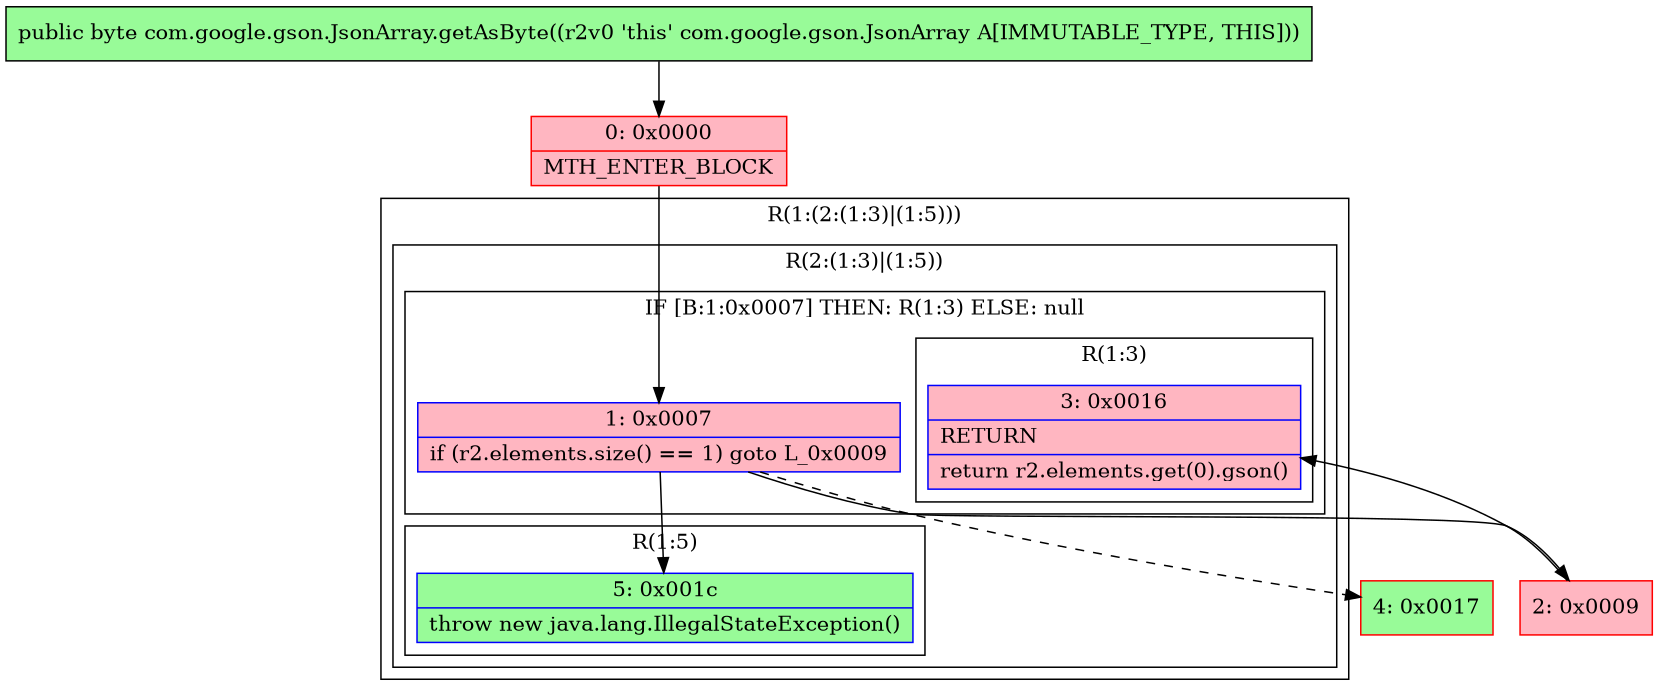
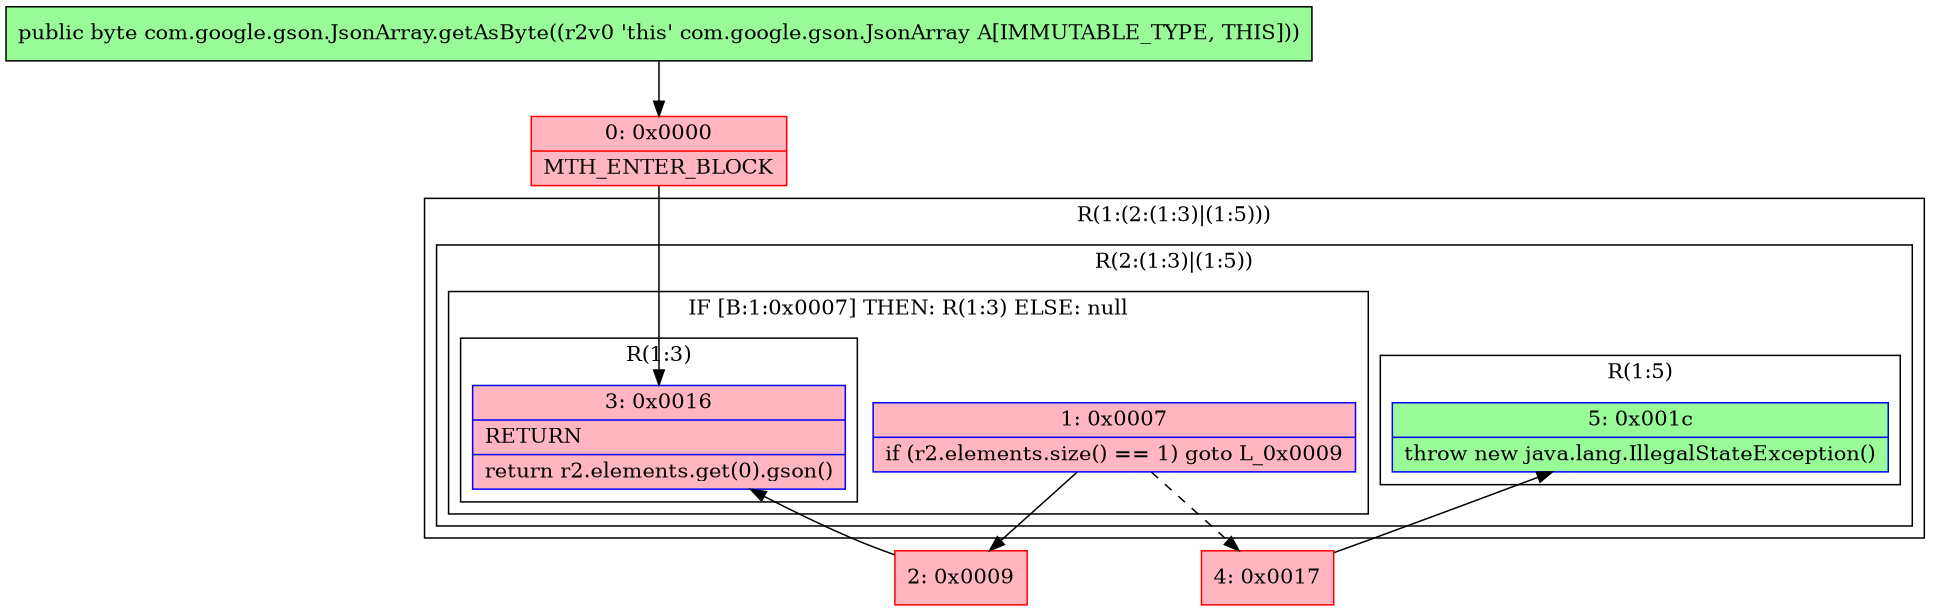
(659, 282) -> (659, 278)
(661, 504) -> (1436, 515)
(1427, 608) -> (1268, 578)
